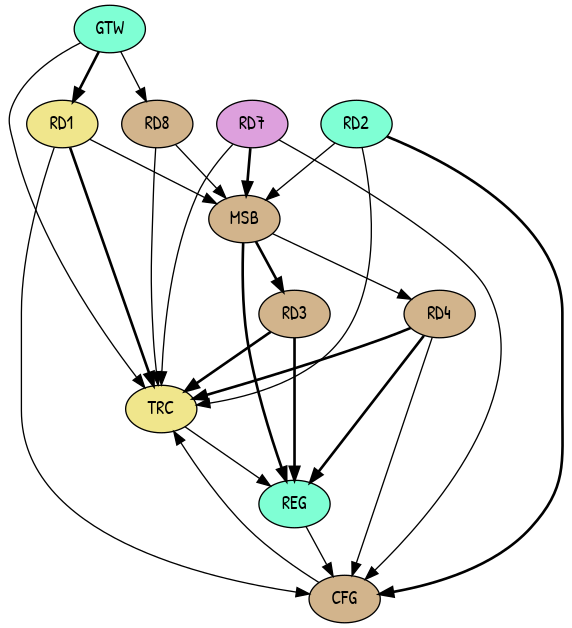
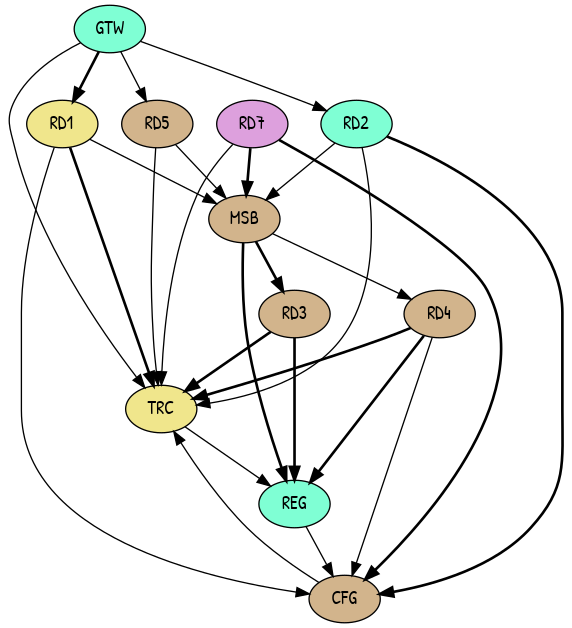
none -> (227, 73)
(157, 124) -> (157, 124)
(497, 320) -> (497, 320)
